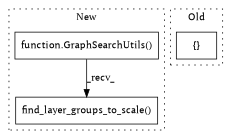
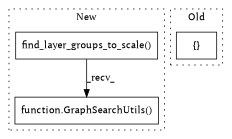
(87, 74) -> (87, 74)
